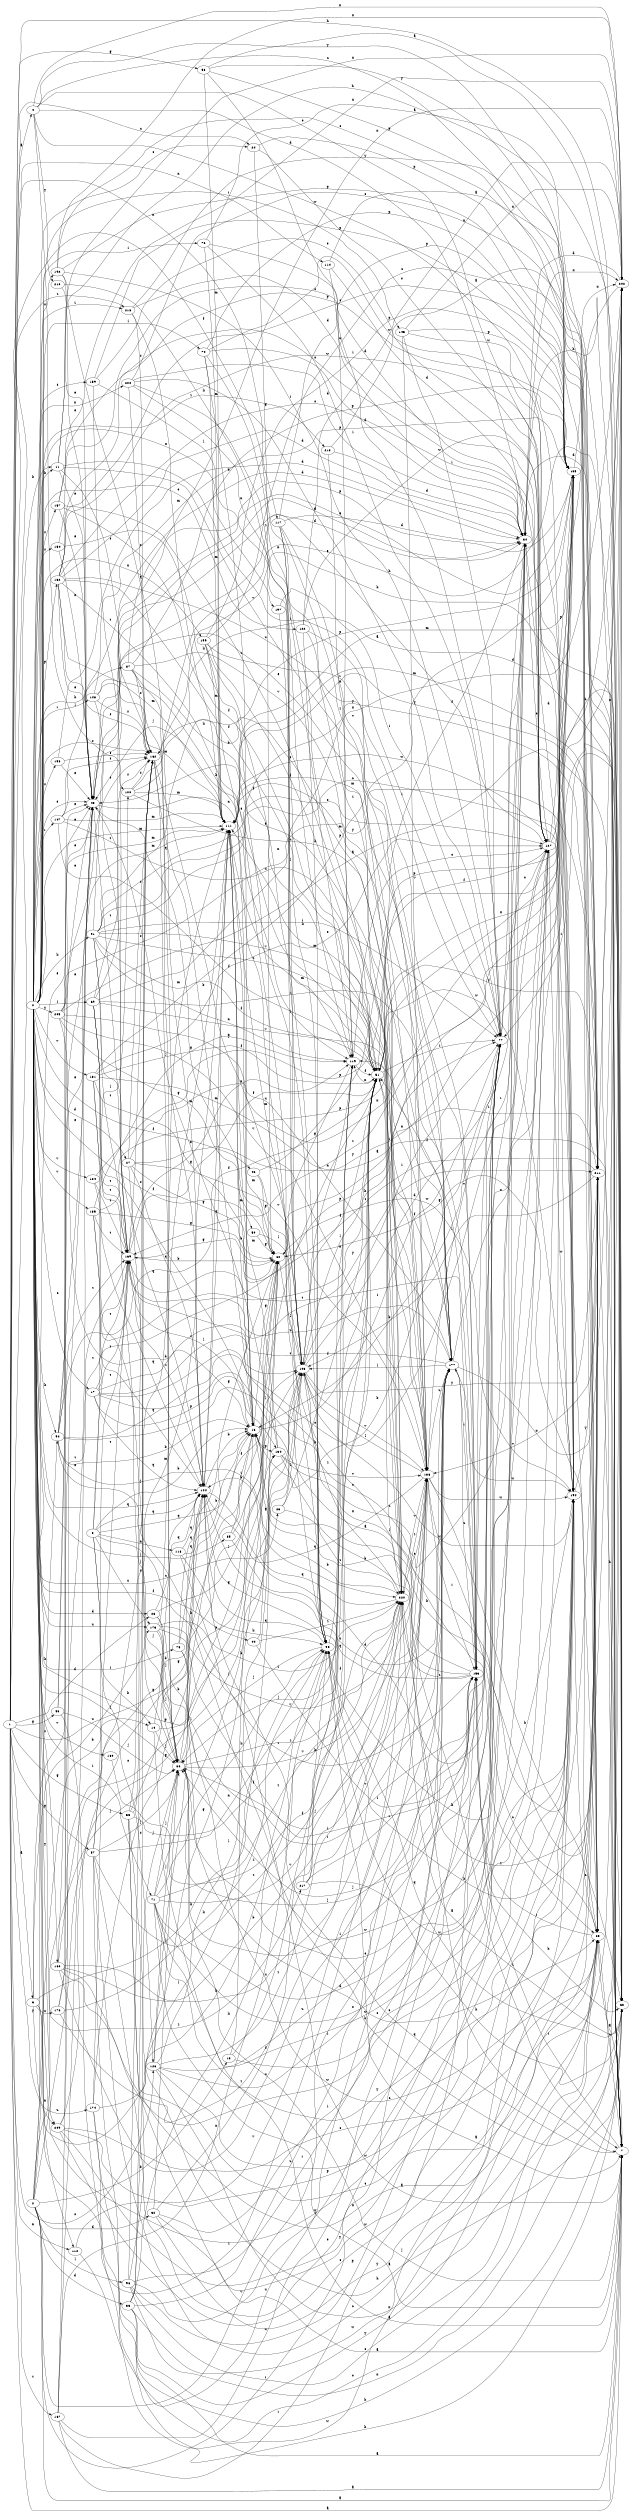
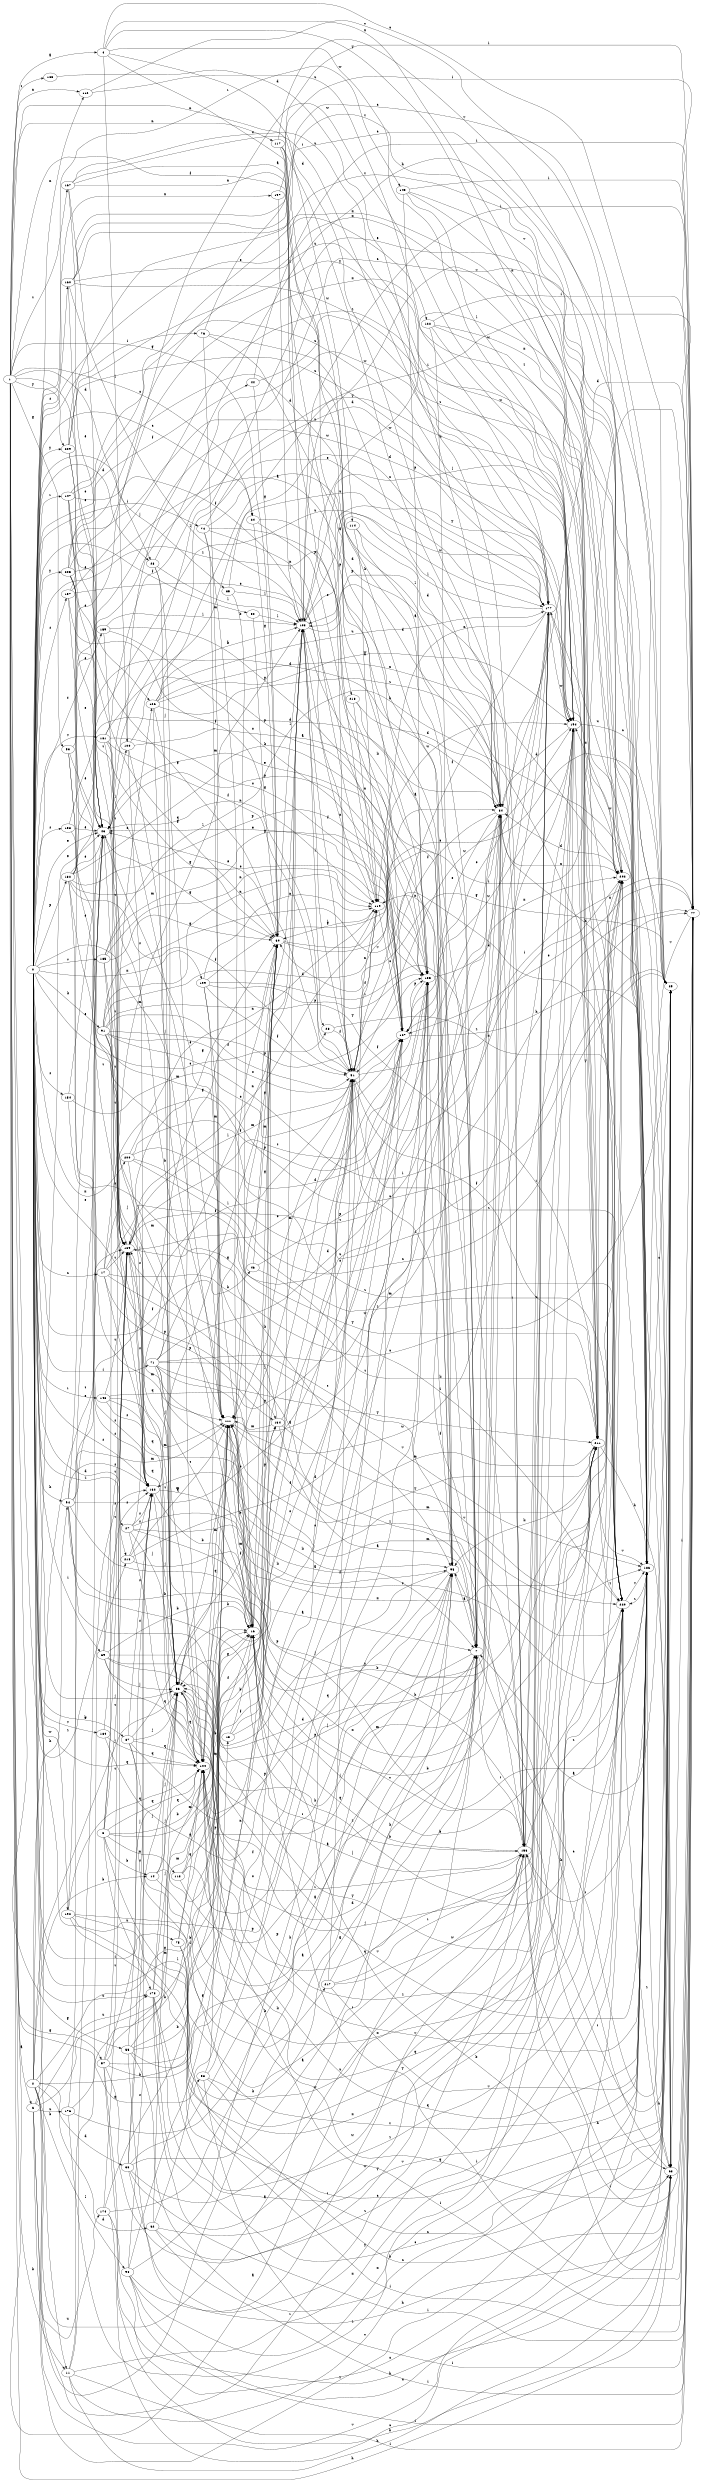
none -> (50, 77)
(58, 284) -> none
(390, 1051) -> none
(294, 1451) -> (313, 827)
(544, 1510) -> none
(111, 1756) -> none
(254, 1918) -> (365, 116)
